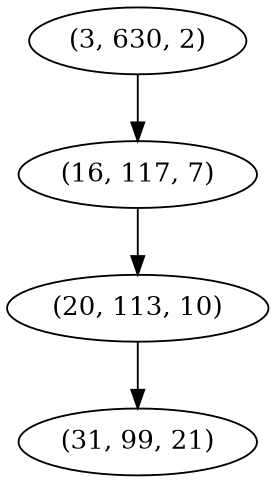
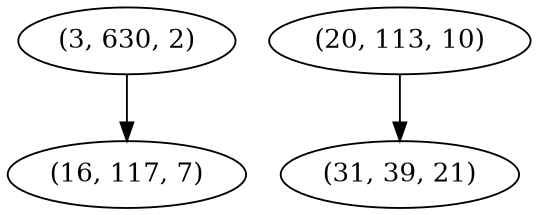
(138, 232) -> none
(138, 442) -> (400, 175)
